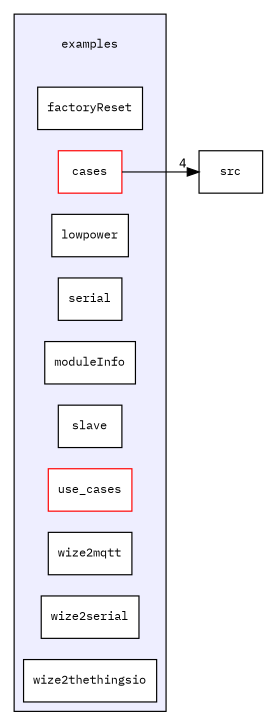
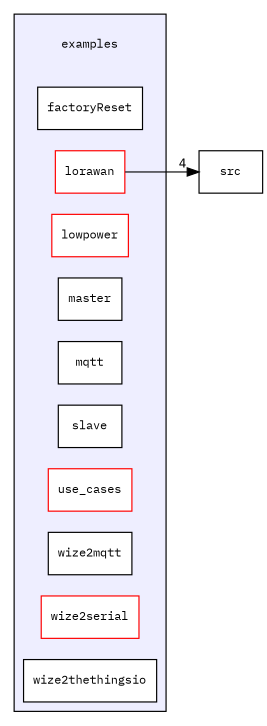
(90, 172) -> (90, 172)
(90, 236) -> (90, 236)
(90, 299) -> (90, 299)
(90, 363) -> (90, 363)
(90, 617) -> (90, 617)
